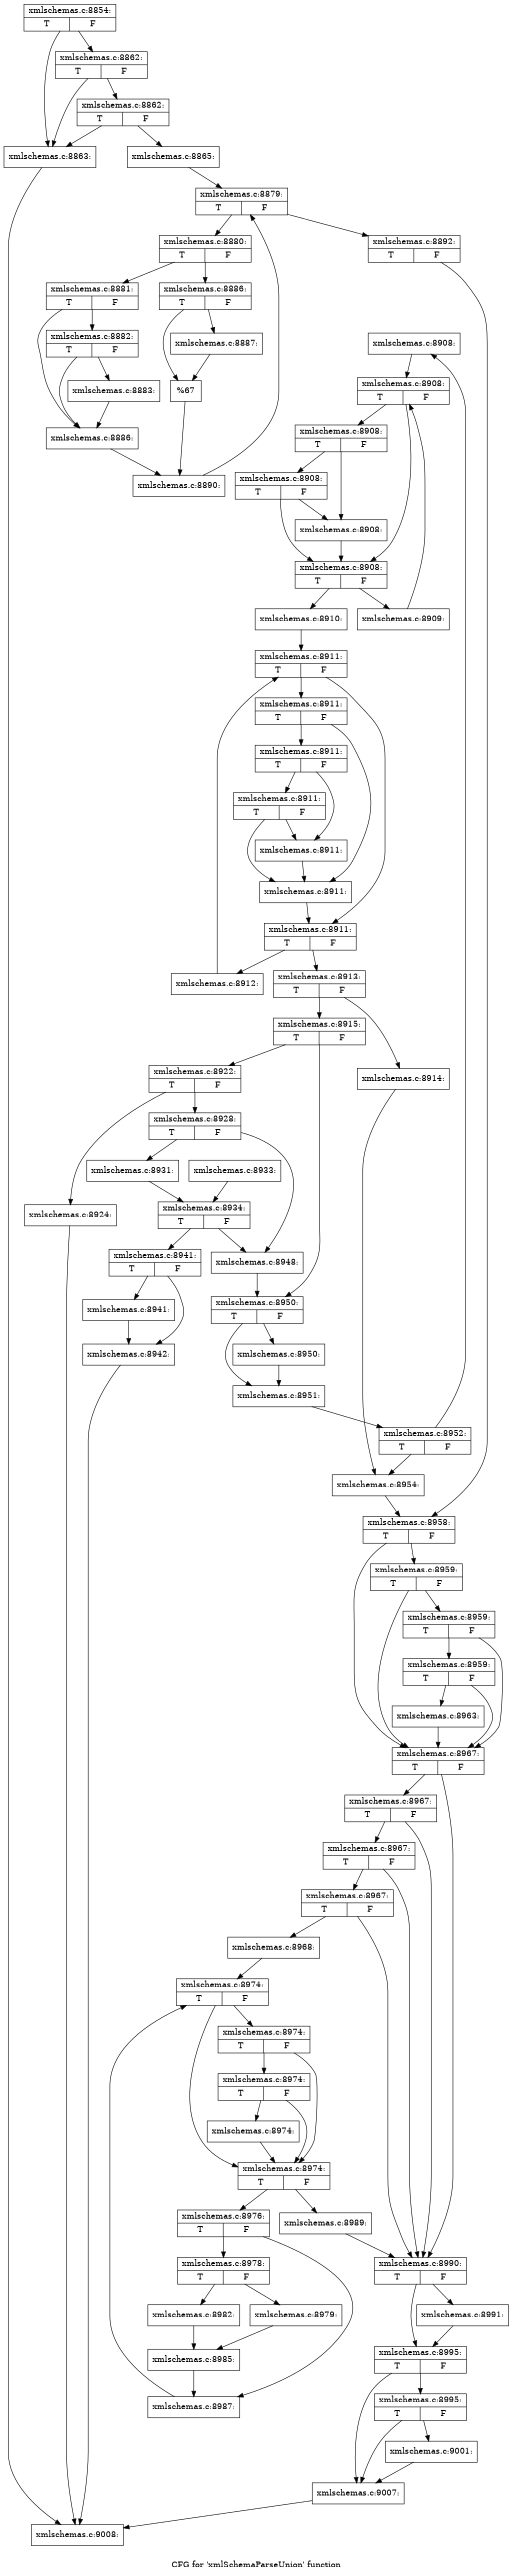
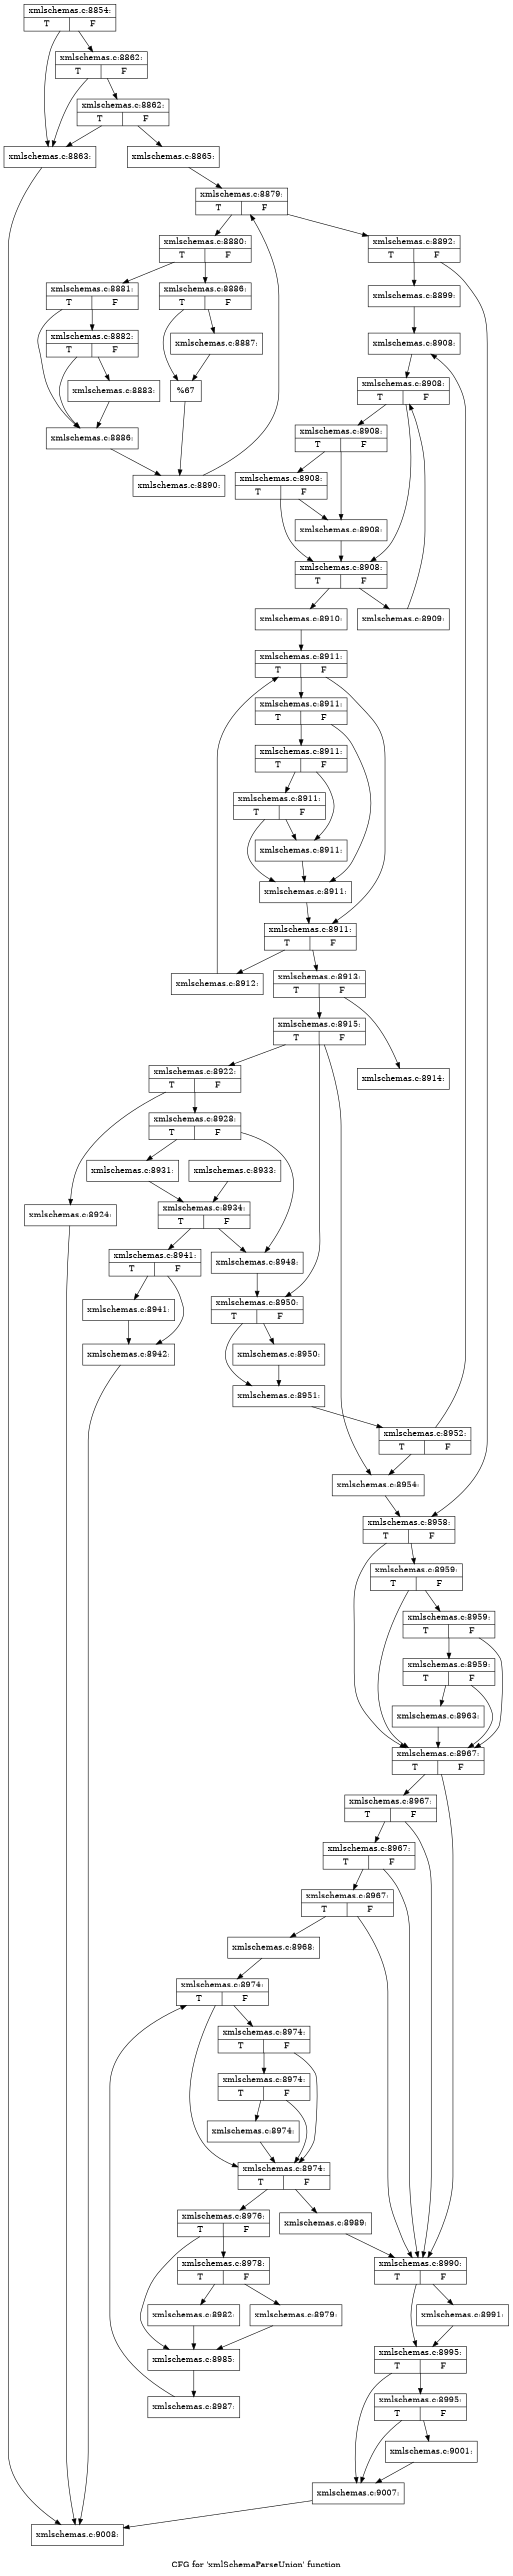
none -> (414, 296)
(363, 1276) -> (341, 1259)
(349, 2321) -> (150, 2286)
